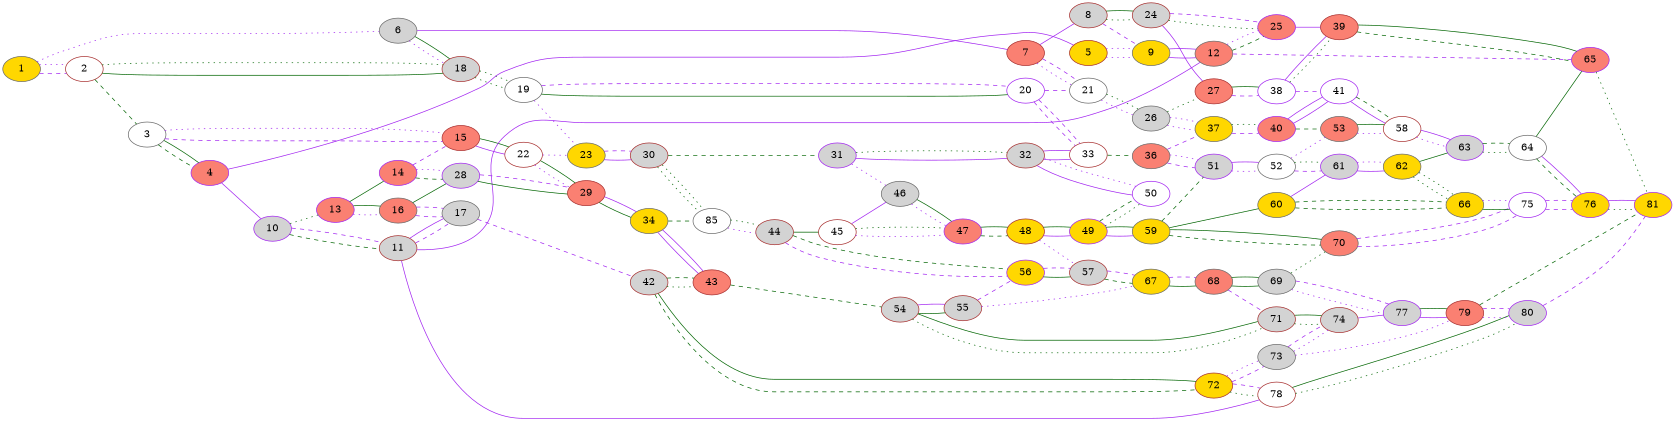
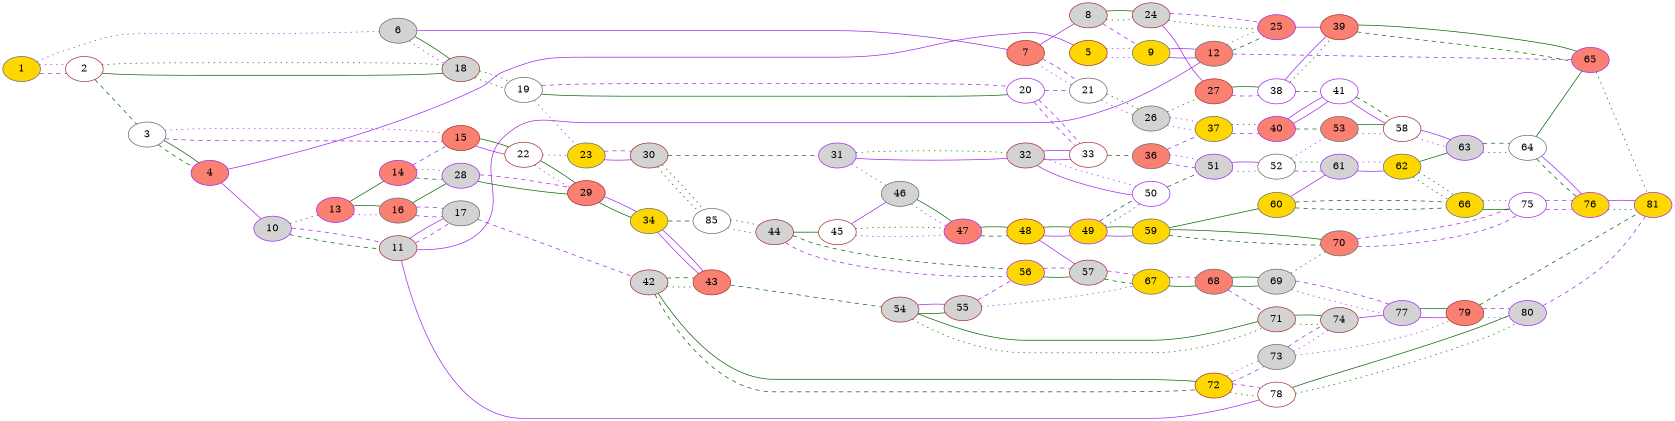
(1308, 91) -> (1308, 91)
(1183, 199) -> (1183, 180)
(1057, 252) -> (1057, 252)
